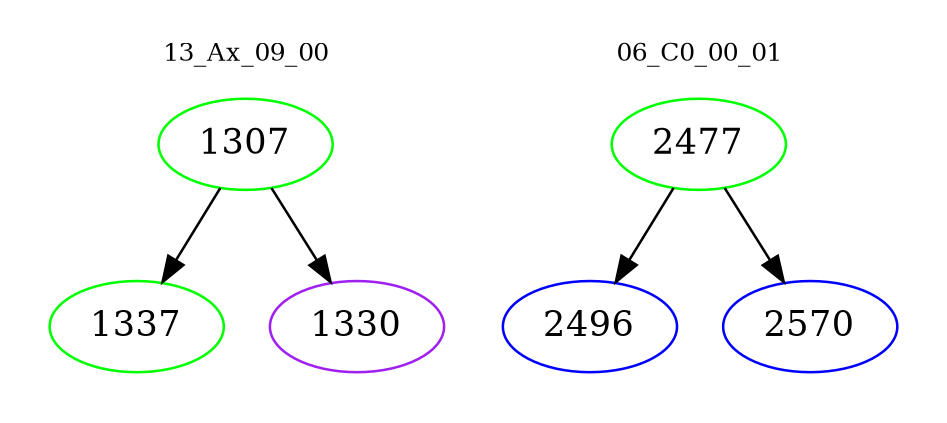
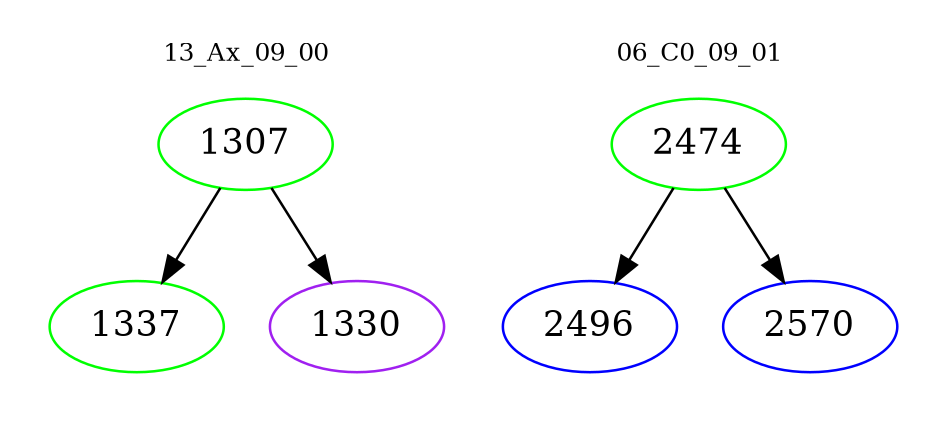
(700, 54) -> (700, 54)
(699, 144) -> (699, 144)
